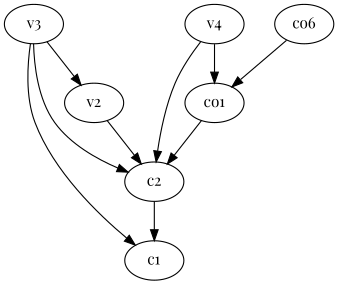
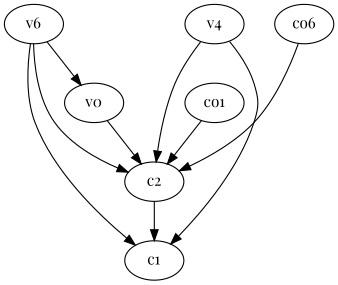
(34, 24) -> (34, 24)
(215, 58) -> (245, 145)
(264, 60) -> (266, 108)
(94, 103) -> (94, 103)
